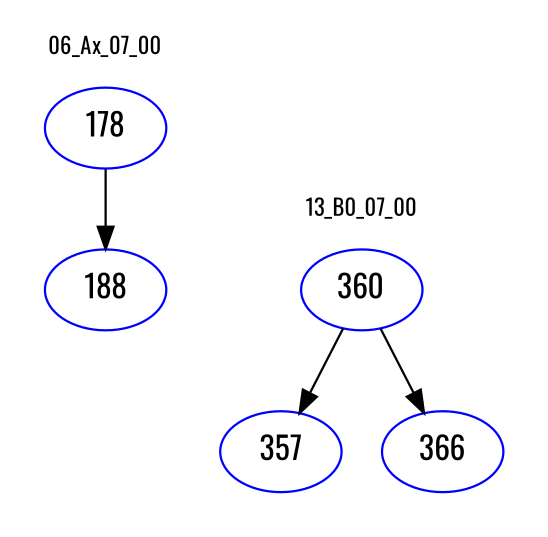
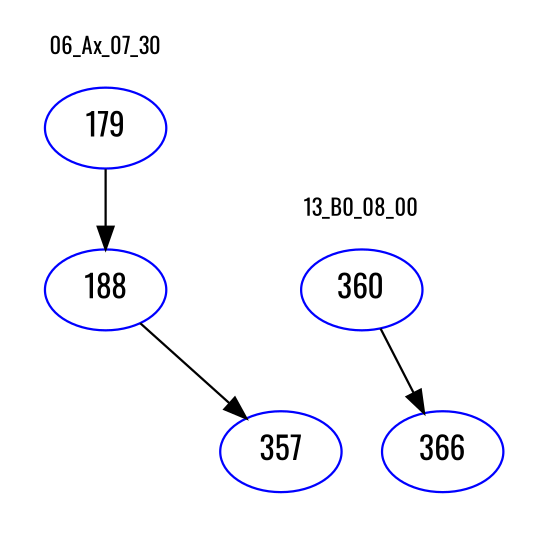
(106, 48) -> (106, 48)
(106, 128) -> (106, 128)
(362, 210) -> (362, 210)
(327, 361) -> (185, 363)
